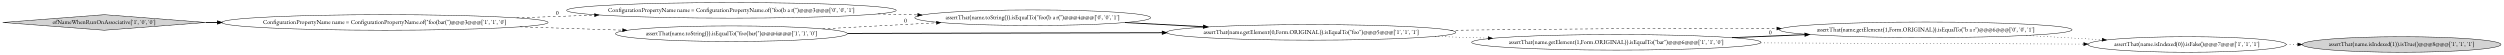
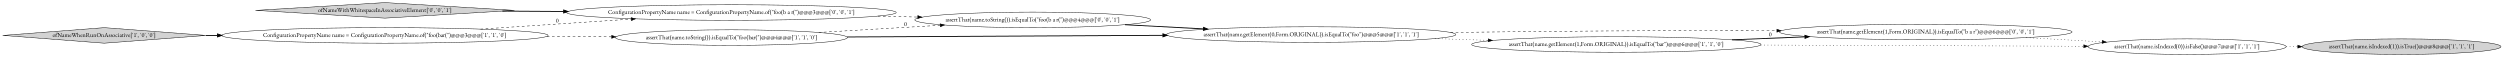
none -> (385, 10)
